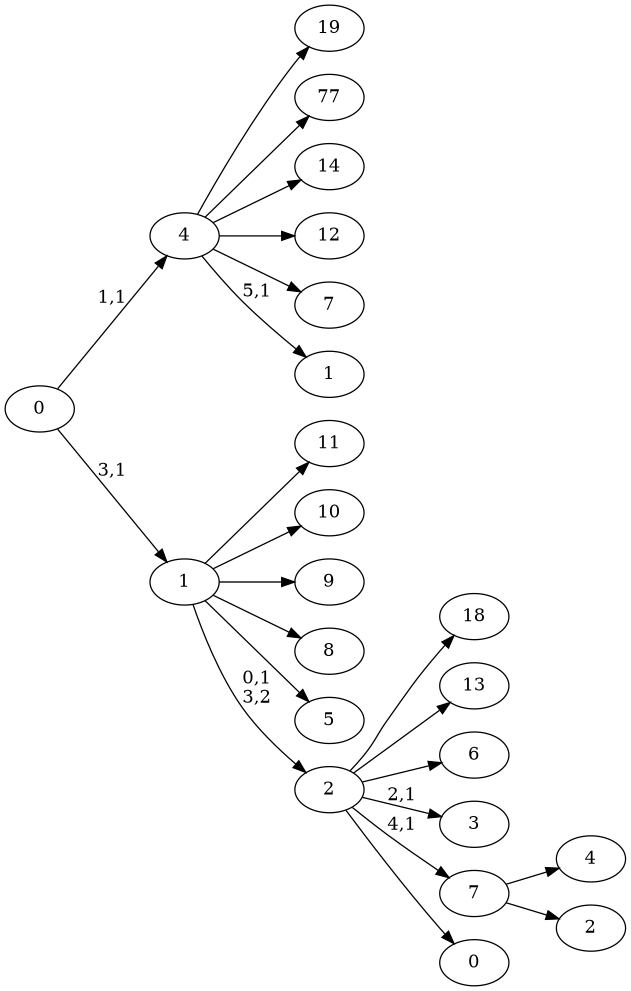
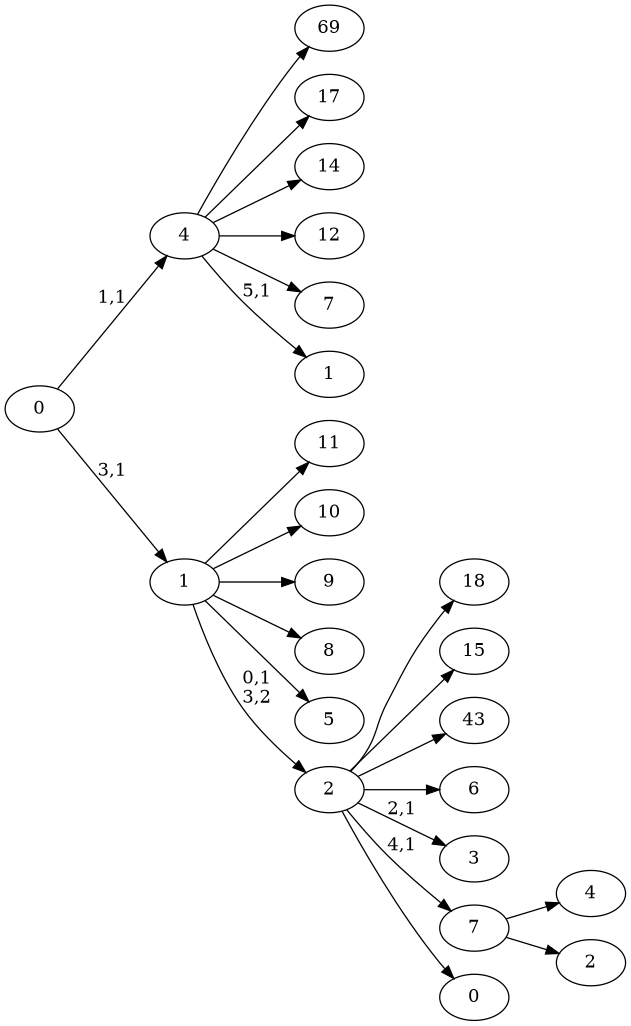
(329, 28) -> (329, 28)
(329, 97) -> (329, 97)
none -> (474, 651)
(474, 686) -> (474, 720)
